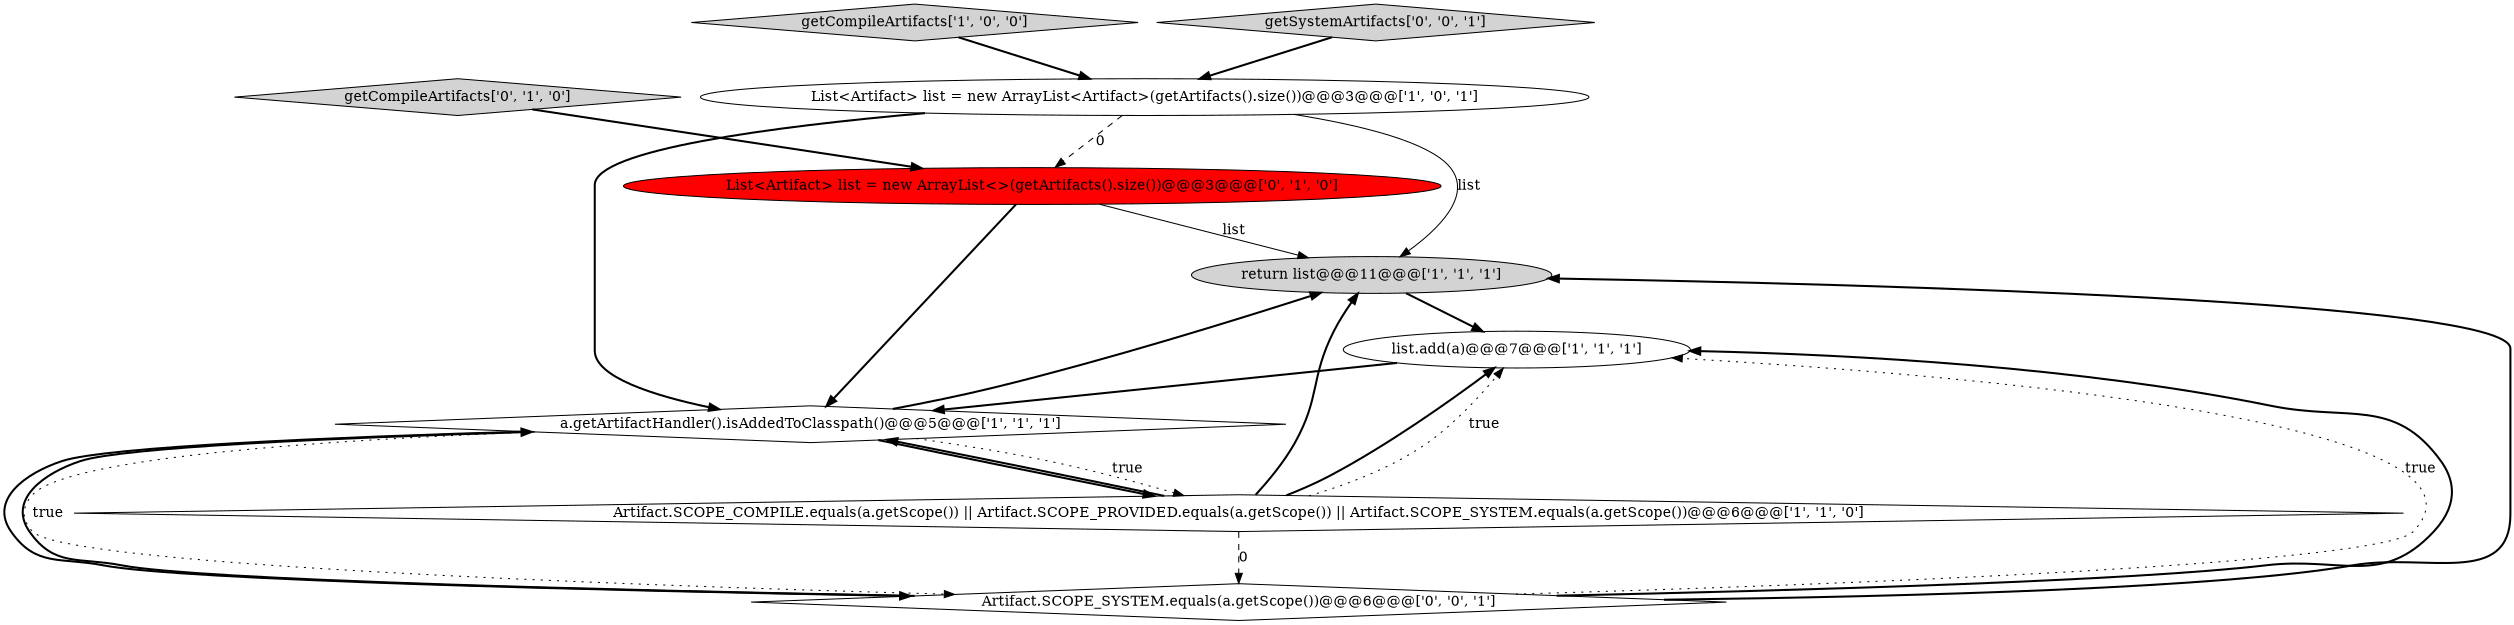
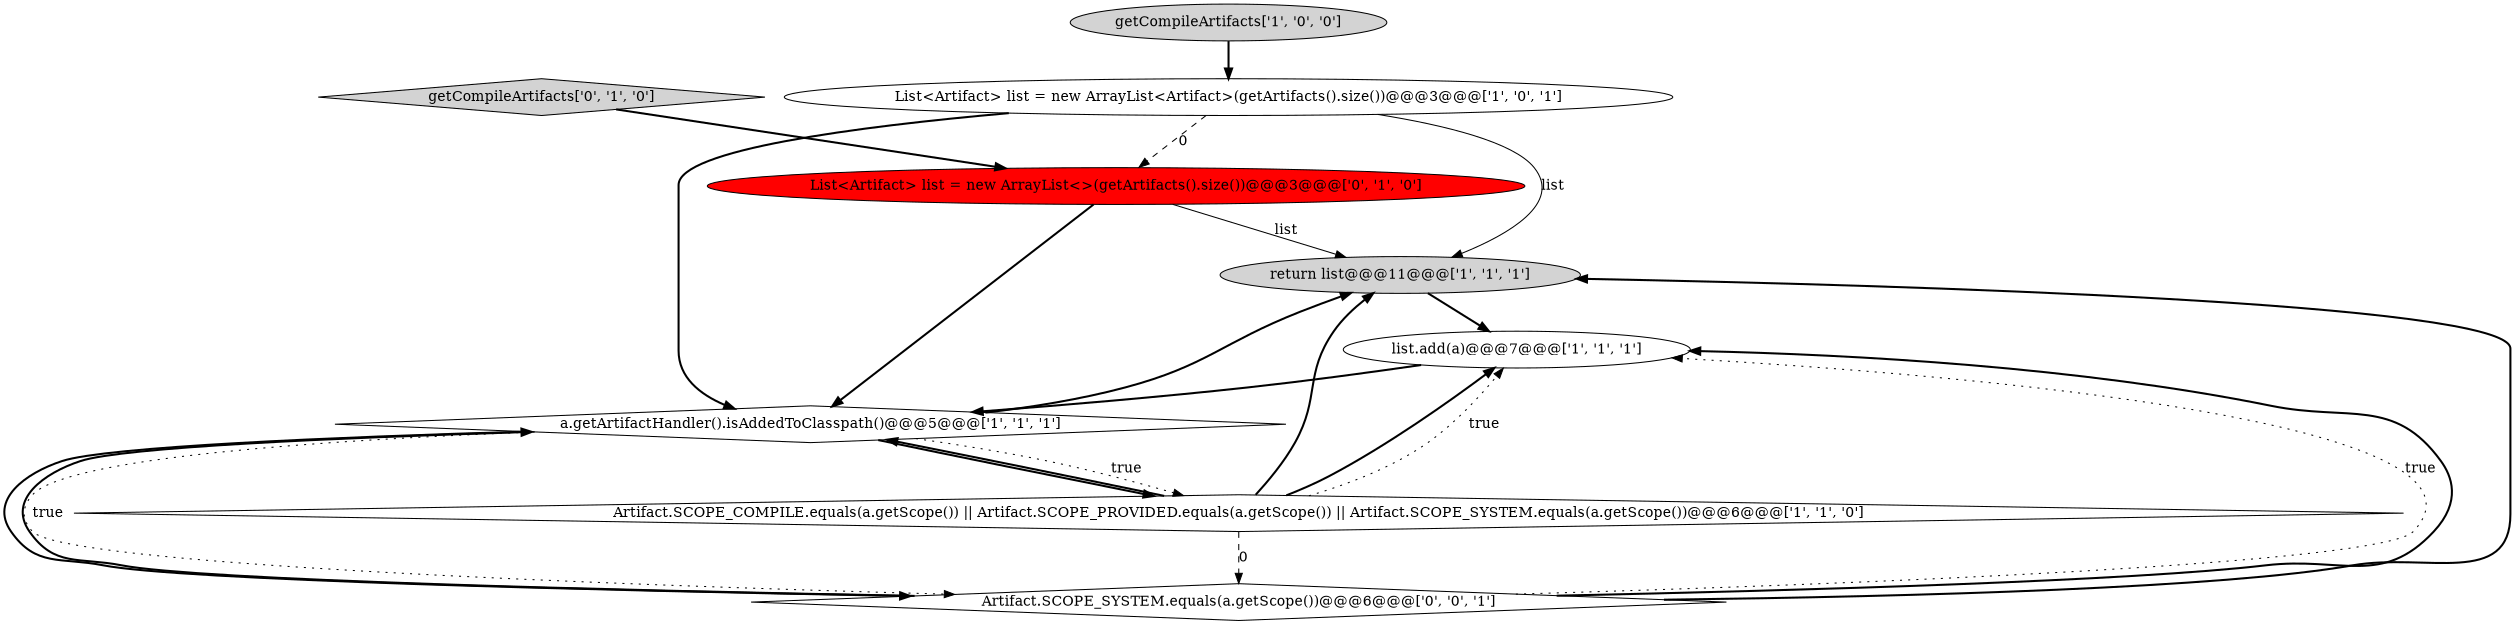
(915, 22) -> (1229, 22)
(1376, 22) -> none
